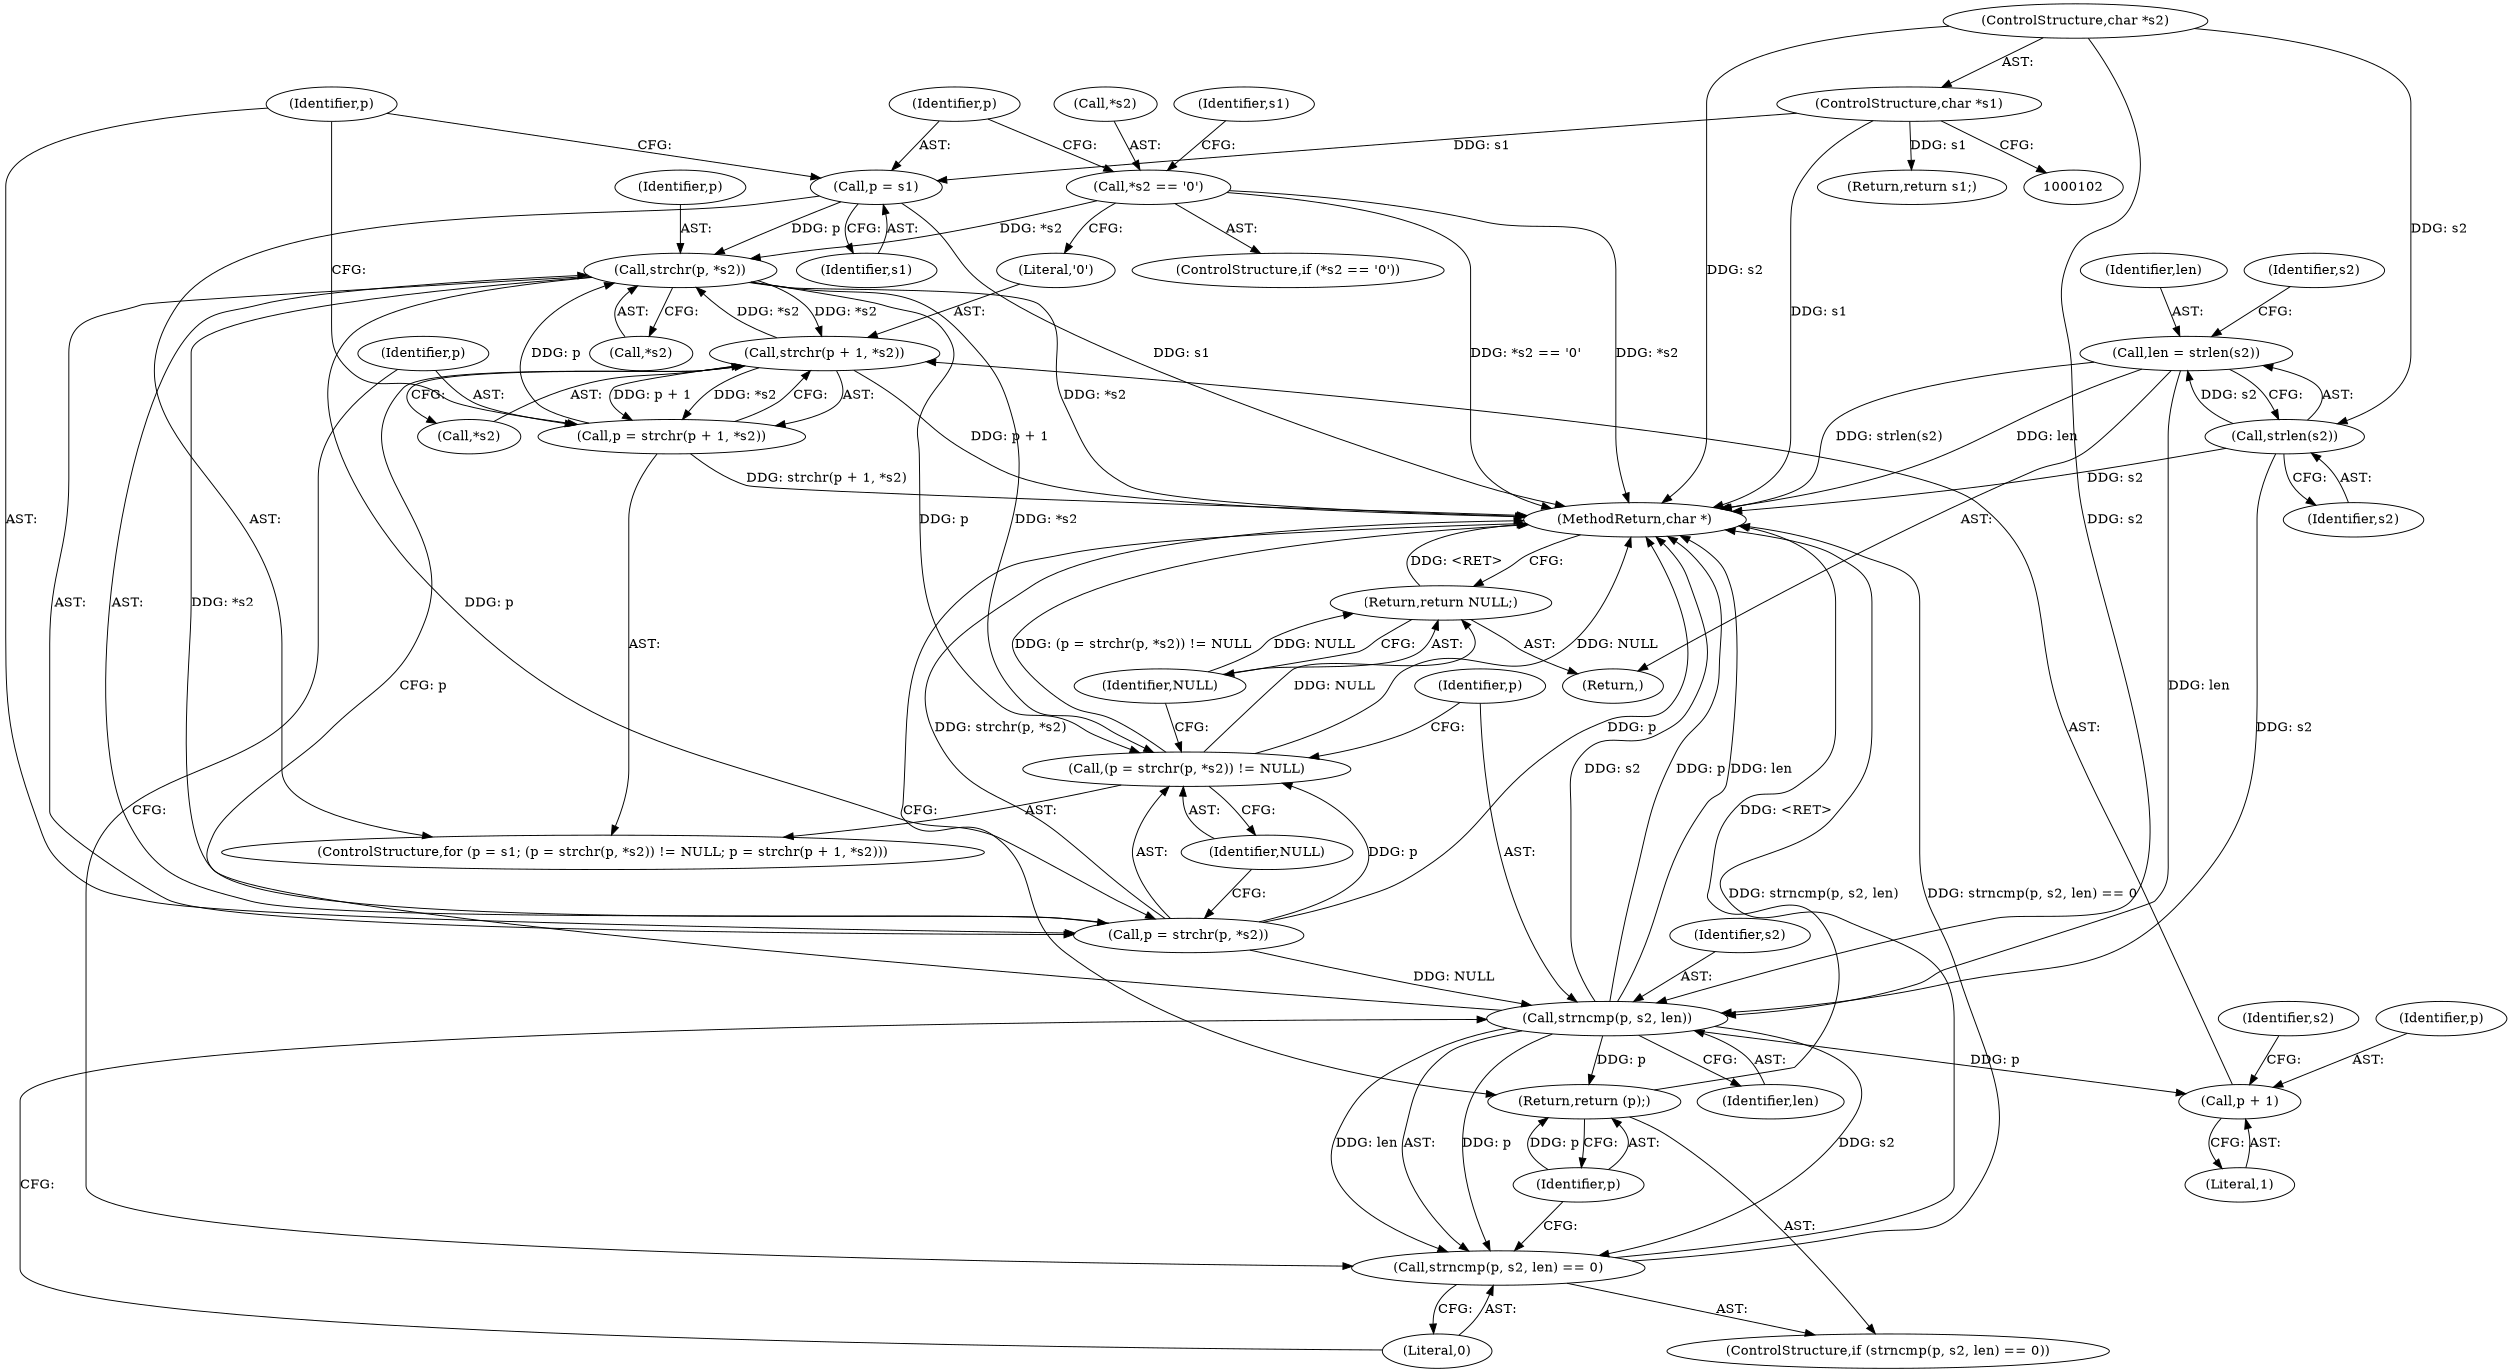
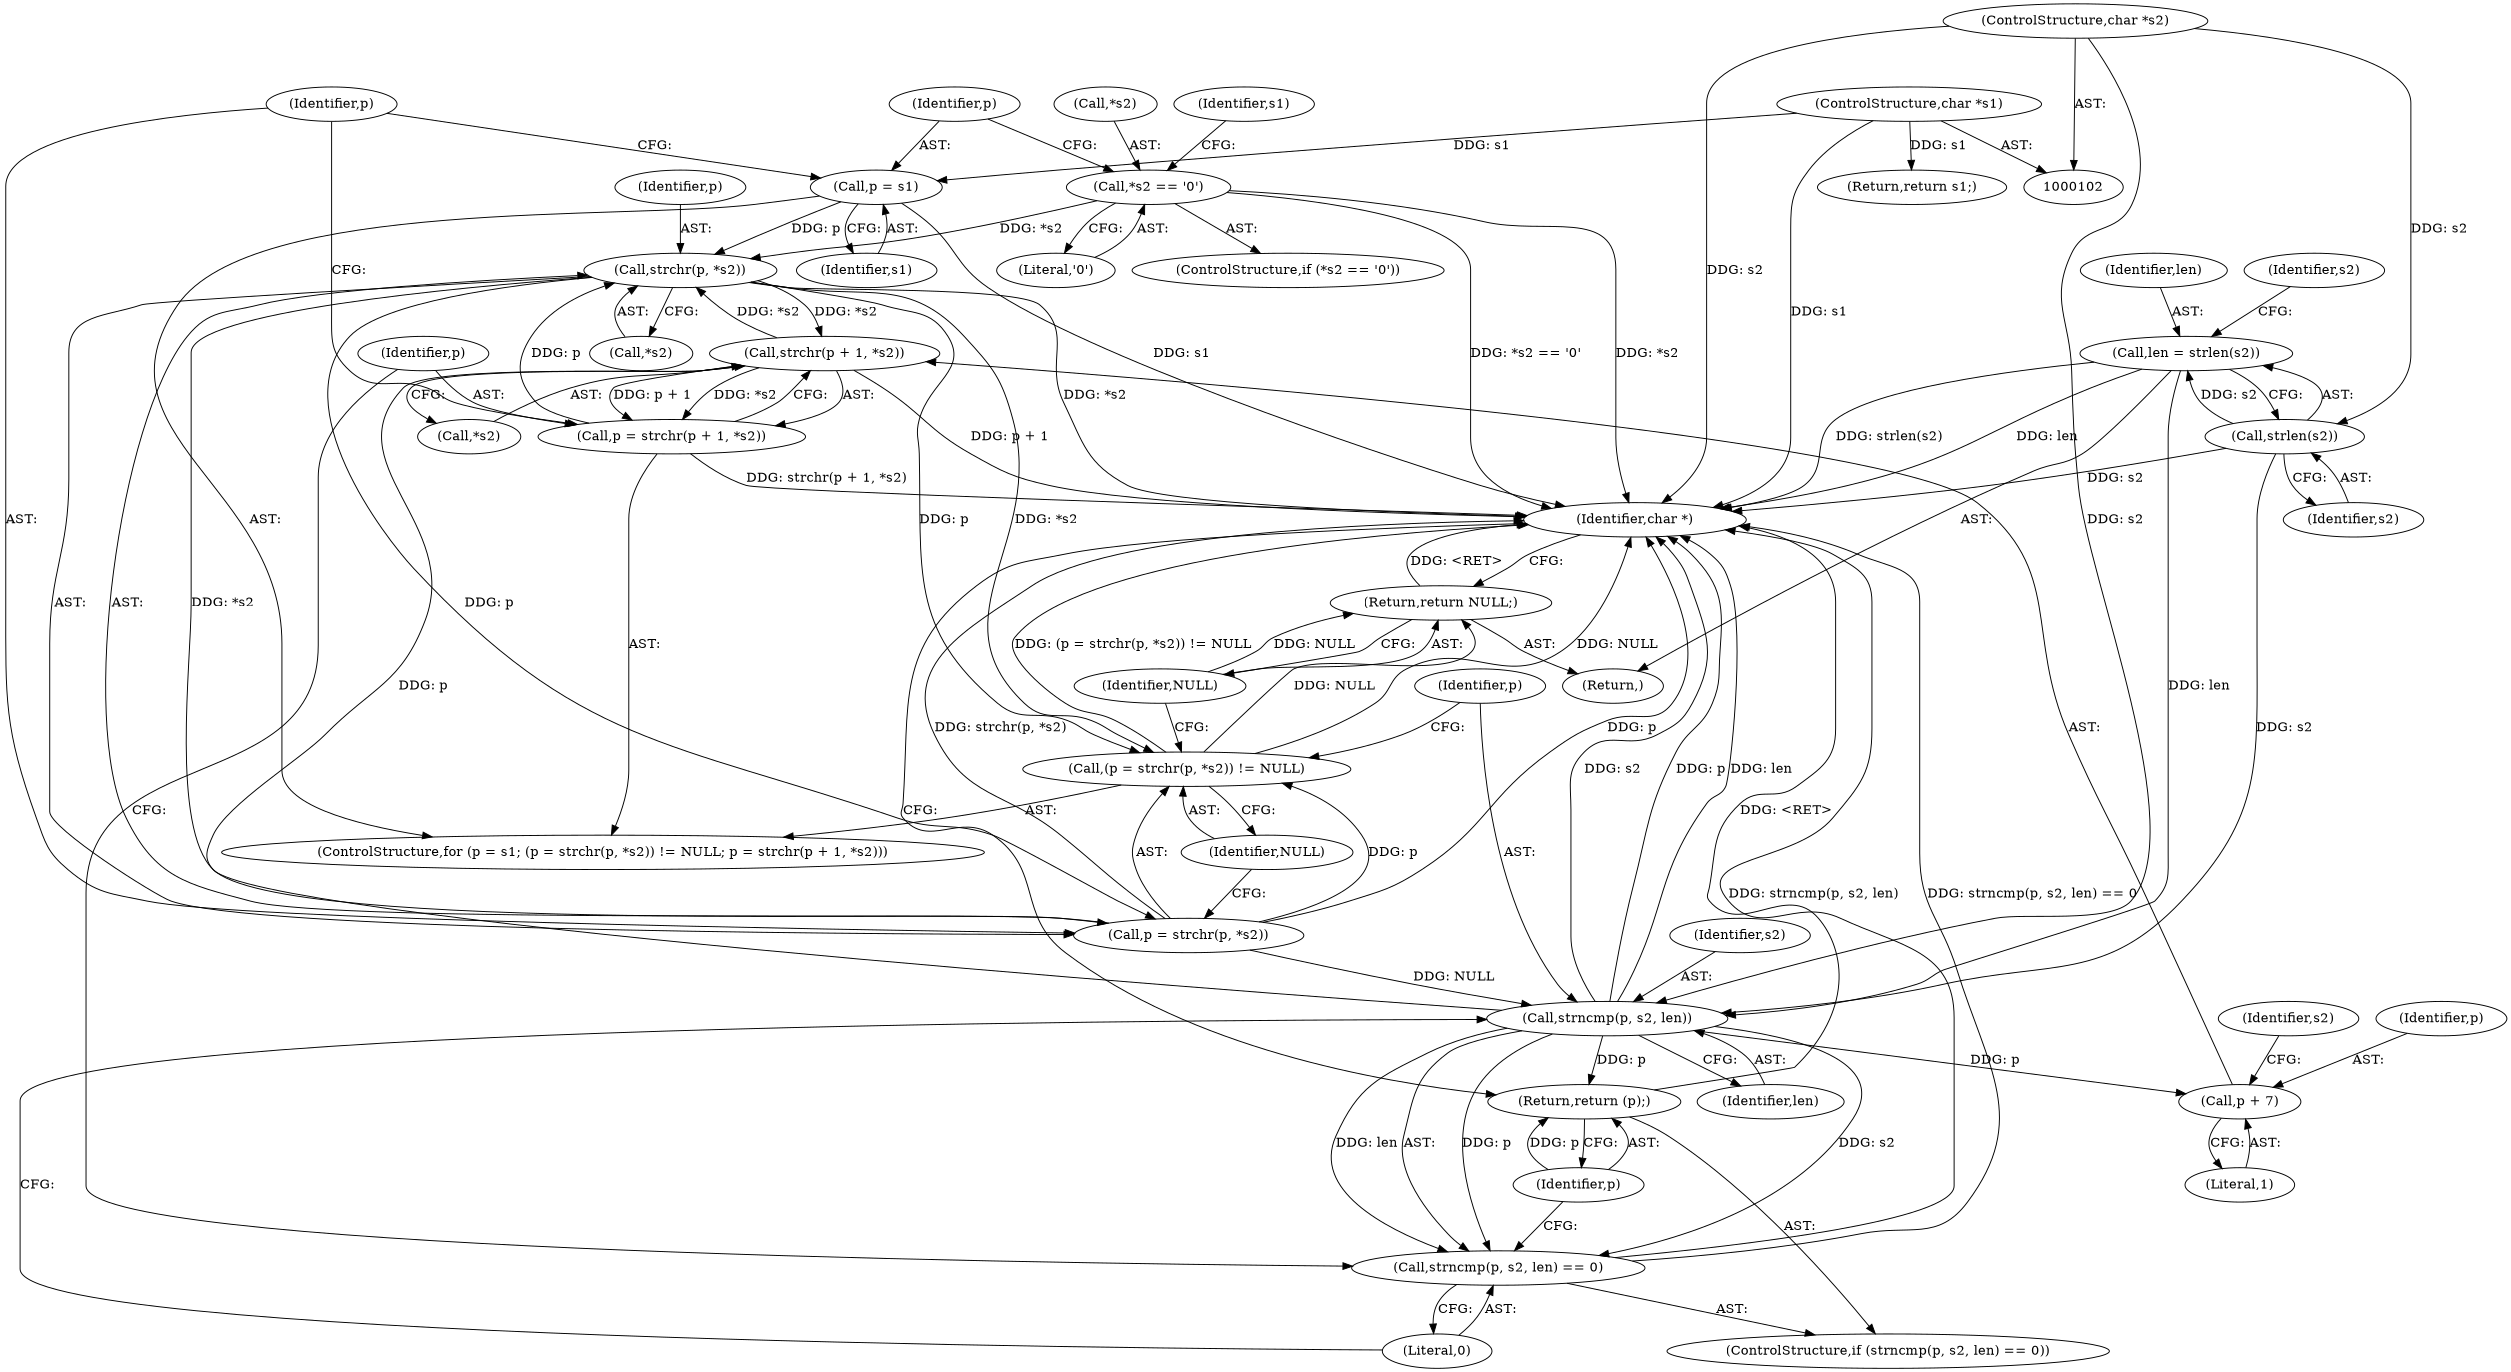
(1997, 60) -> (2075, 99)
(2019, 146) -> (2019, 146)
(948, 309) -> (1123, 240)
(1635, 520) -> (1635, 520)
(423, 686) -> (423, 686)
(2240, 1102) -> (2240, 1102)
